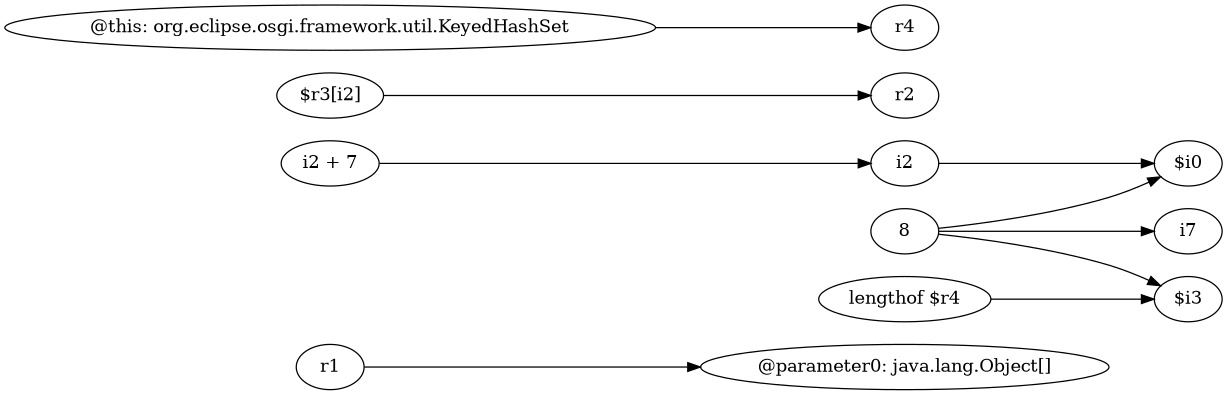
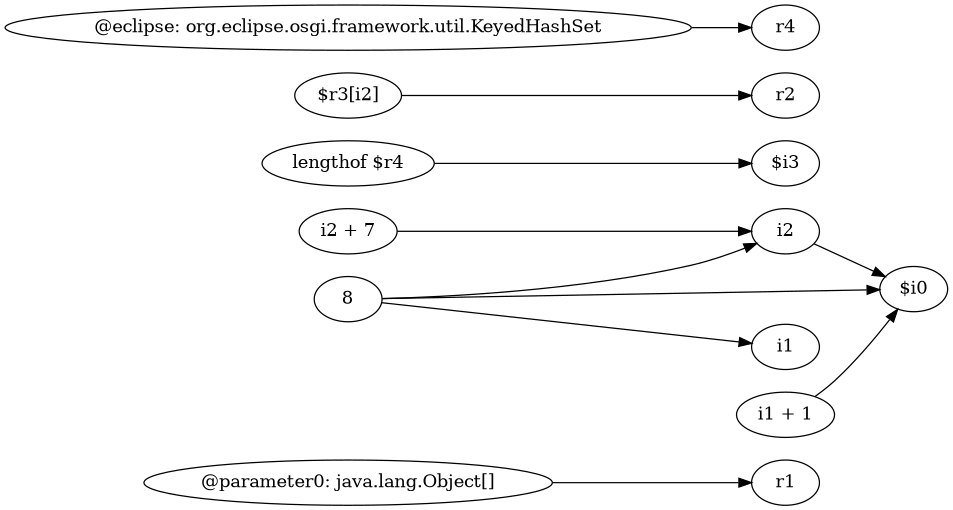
(330, 28) -> (348, 28)
(1188, 231) -> (786, 347)
(1046, 250) -> (566, 286)
(526, 367) -> (645, 483)
none -> (786, 415)
